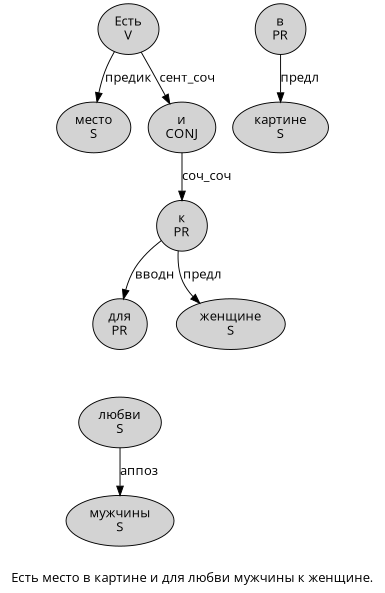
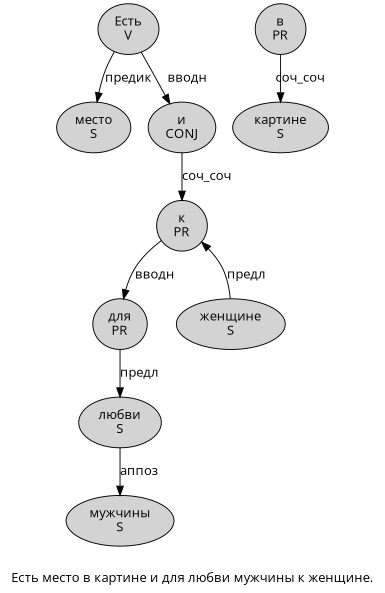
(188, 78) -> (188, 78)
(300, 78) -> (300, 78)
(181, 275) -> (224, 272)
none -> (120, 368)
